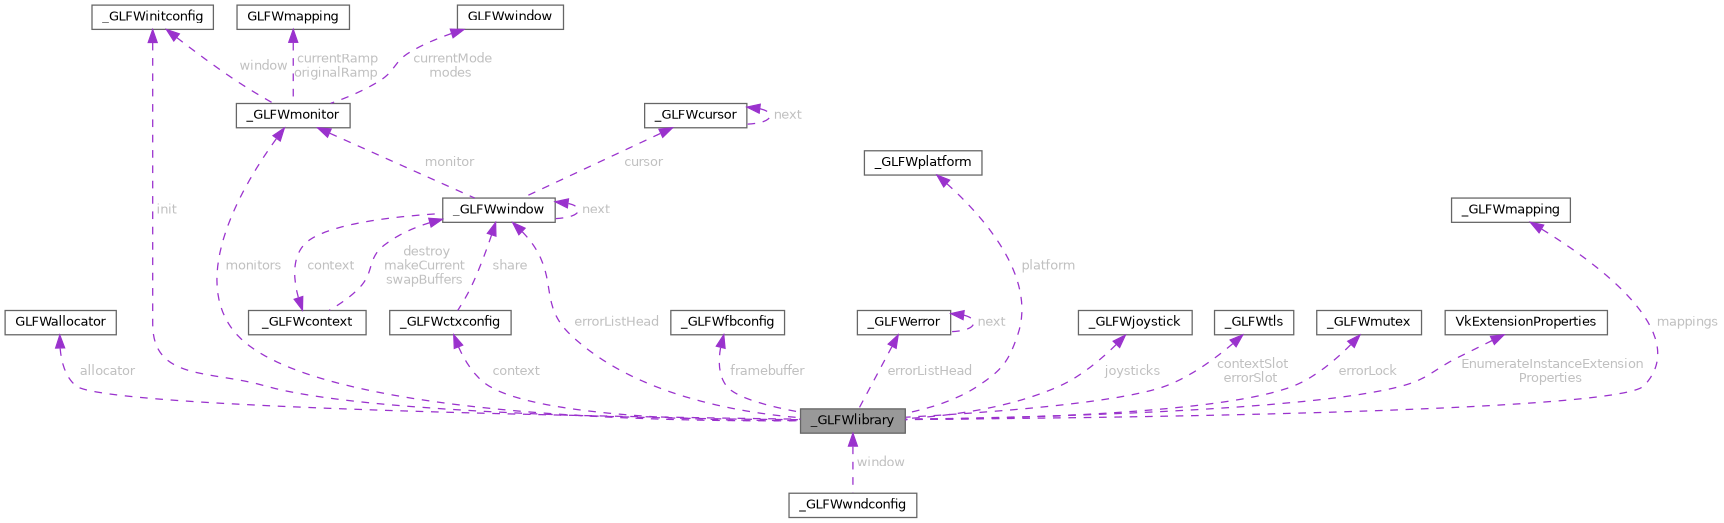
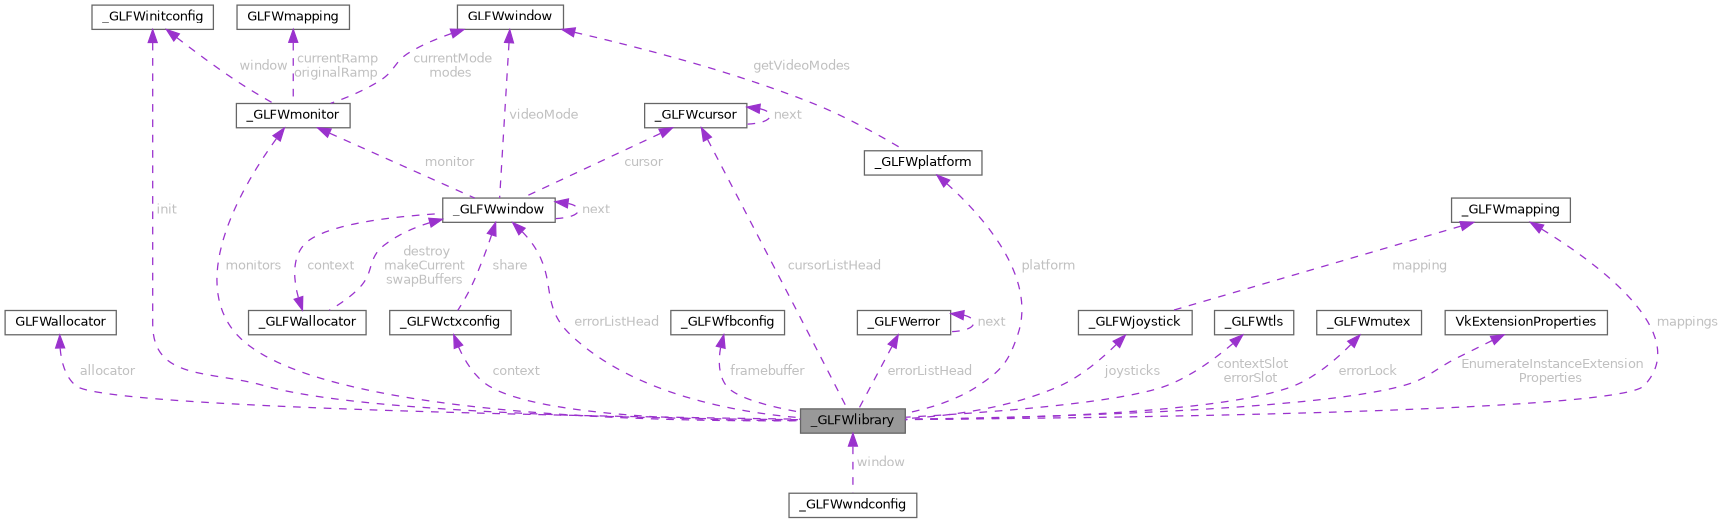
none -> (745, 79)
none -> (504, 120)
none -> (1317, 268)
none -> (778, 274)
(307, 323) -> (307, 323)
